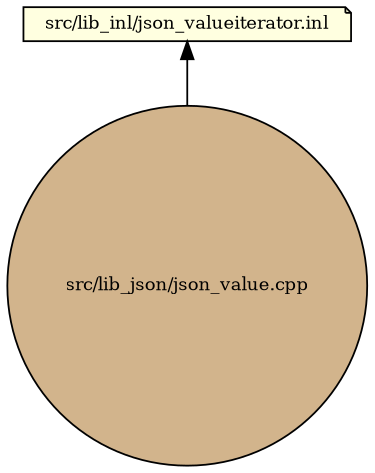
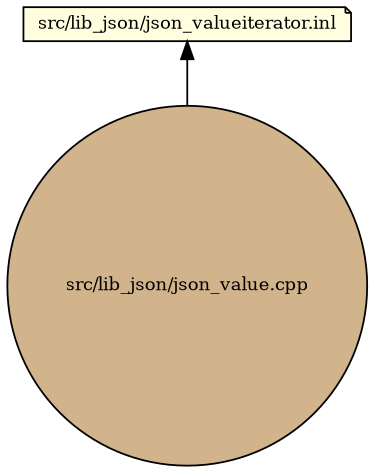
(187, 24) -> (187, 24)
